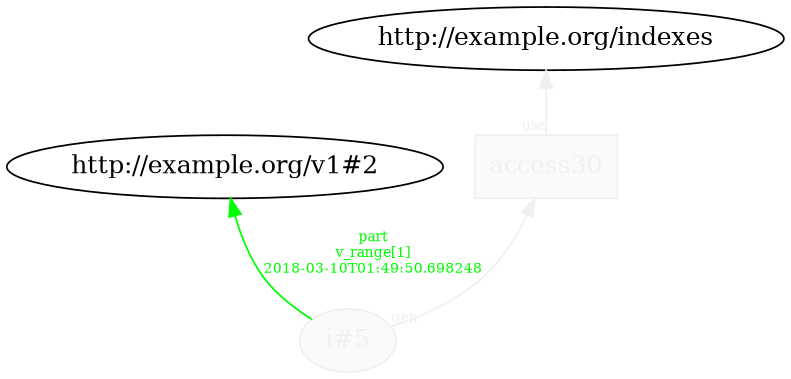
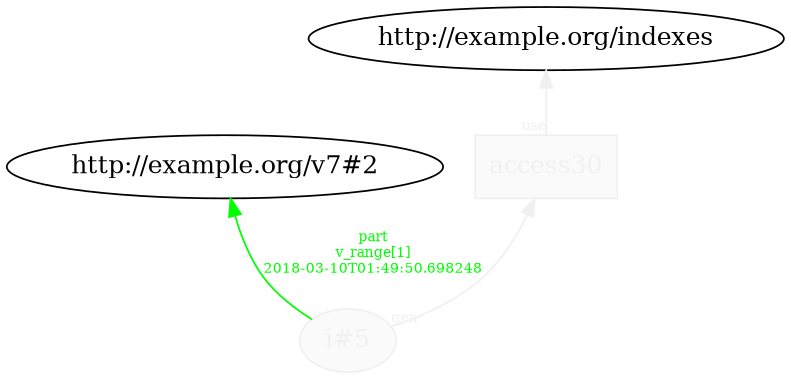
(225, 167) -> (225, 167)
